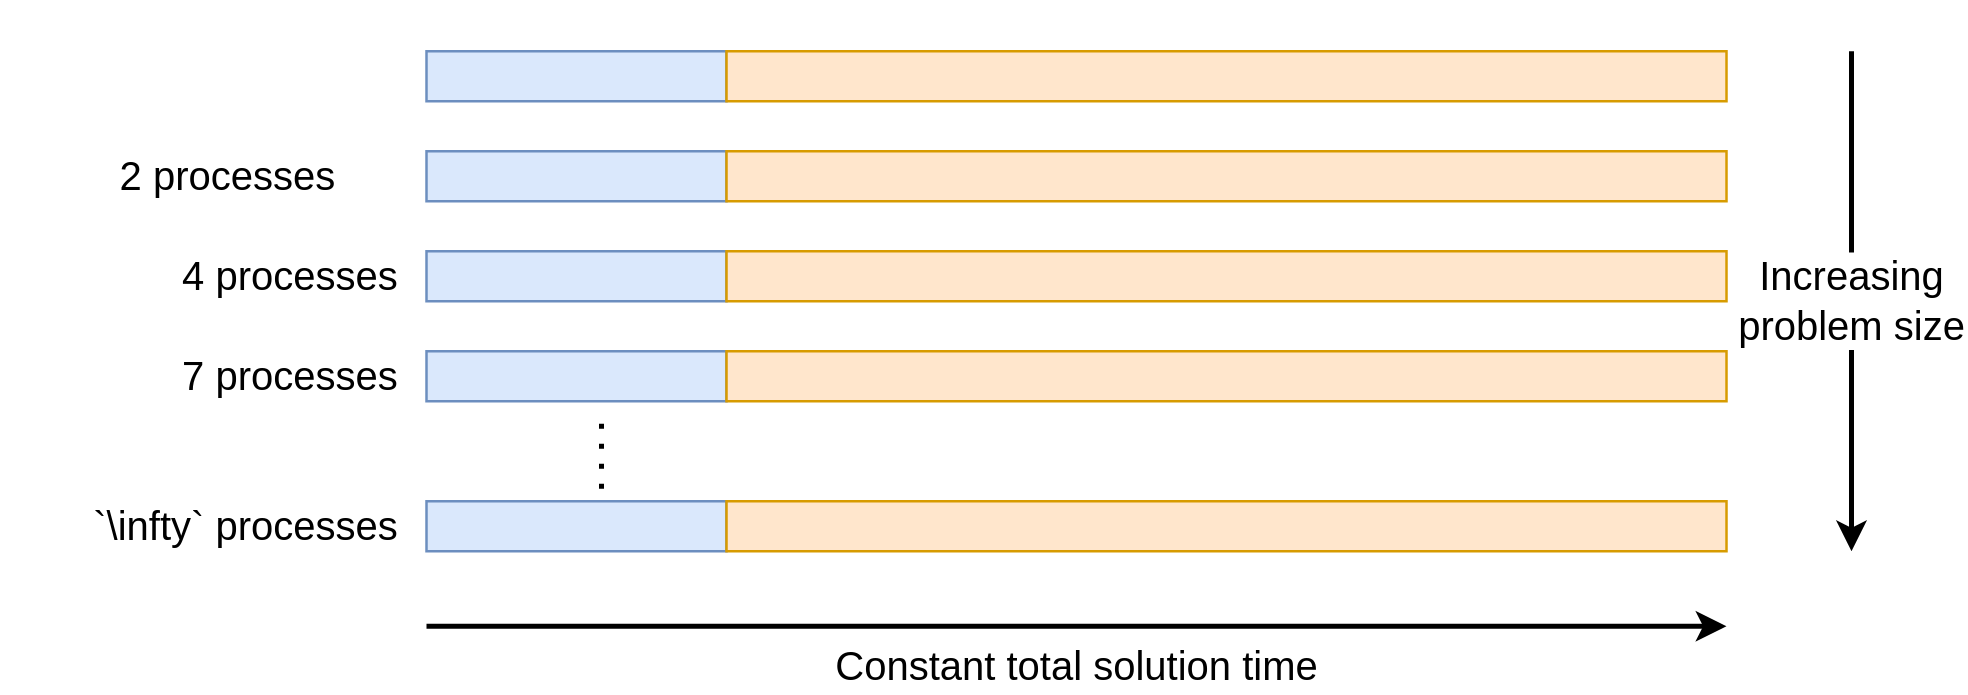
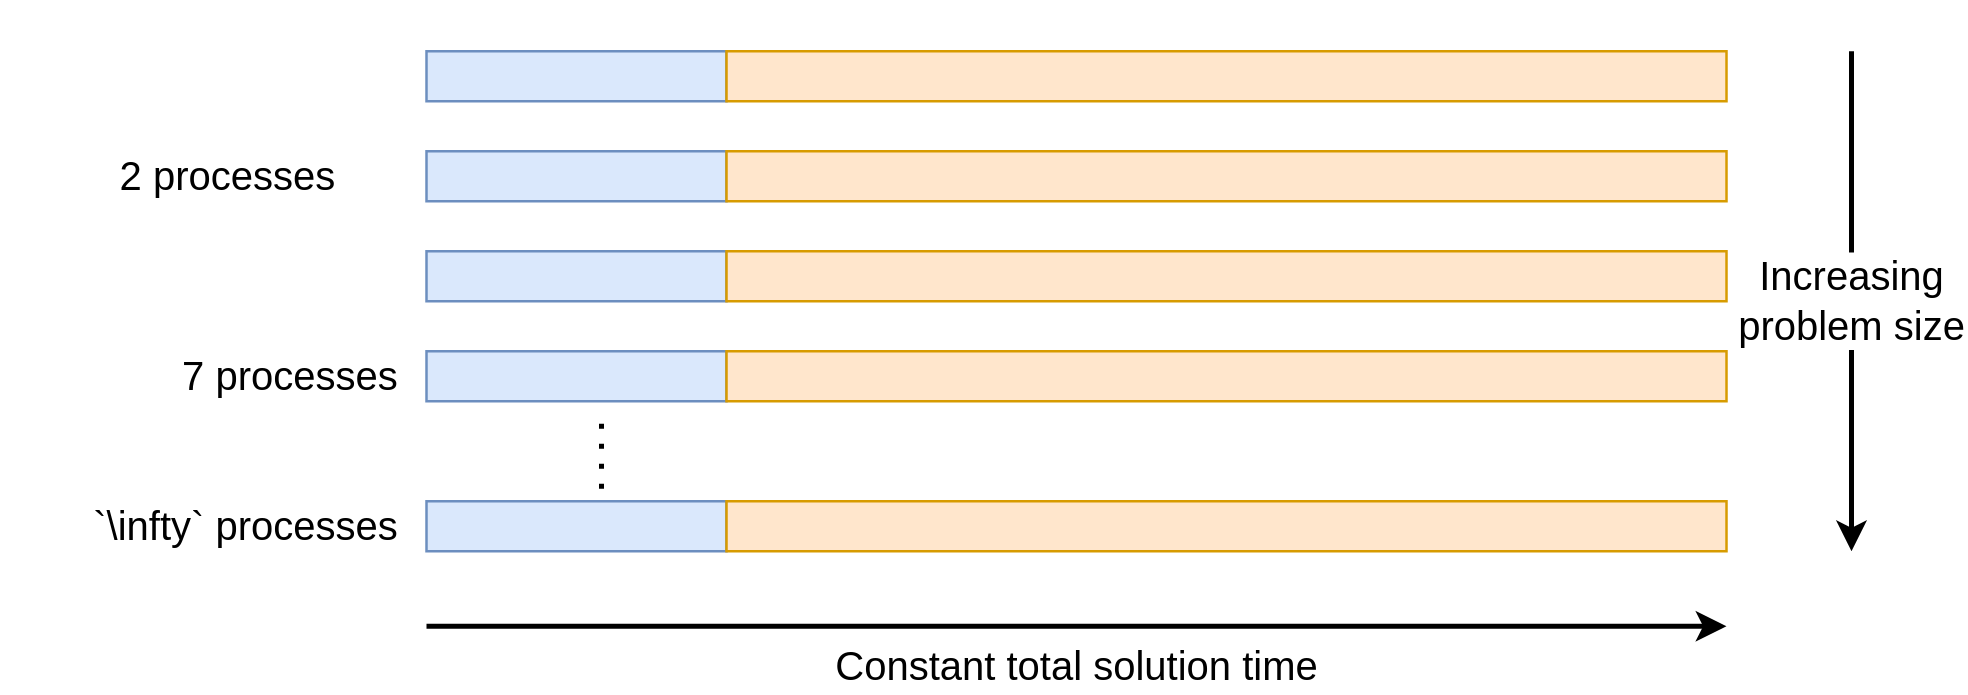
(276, 276) -> none
